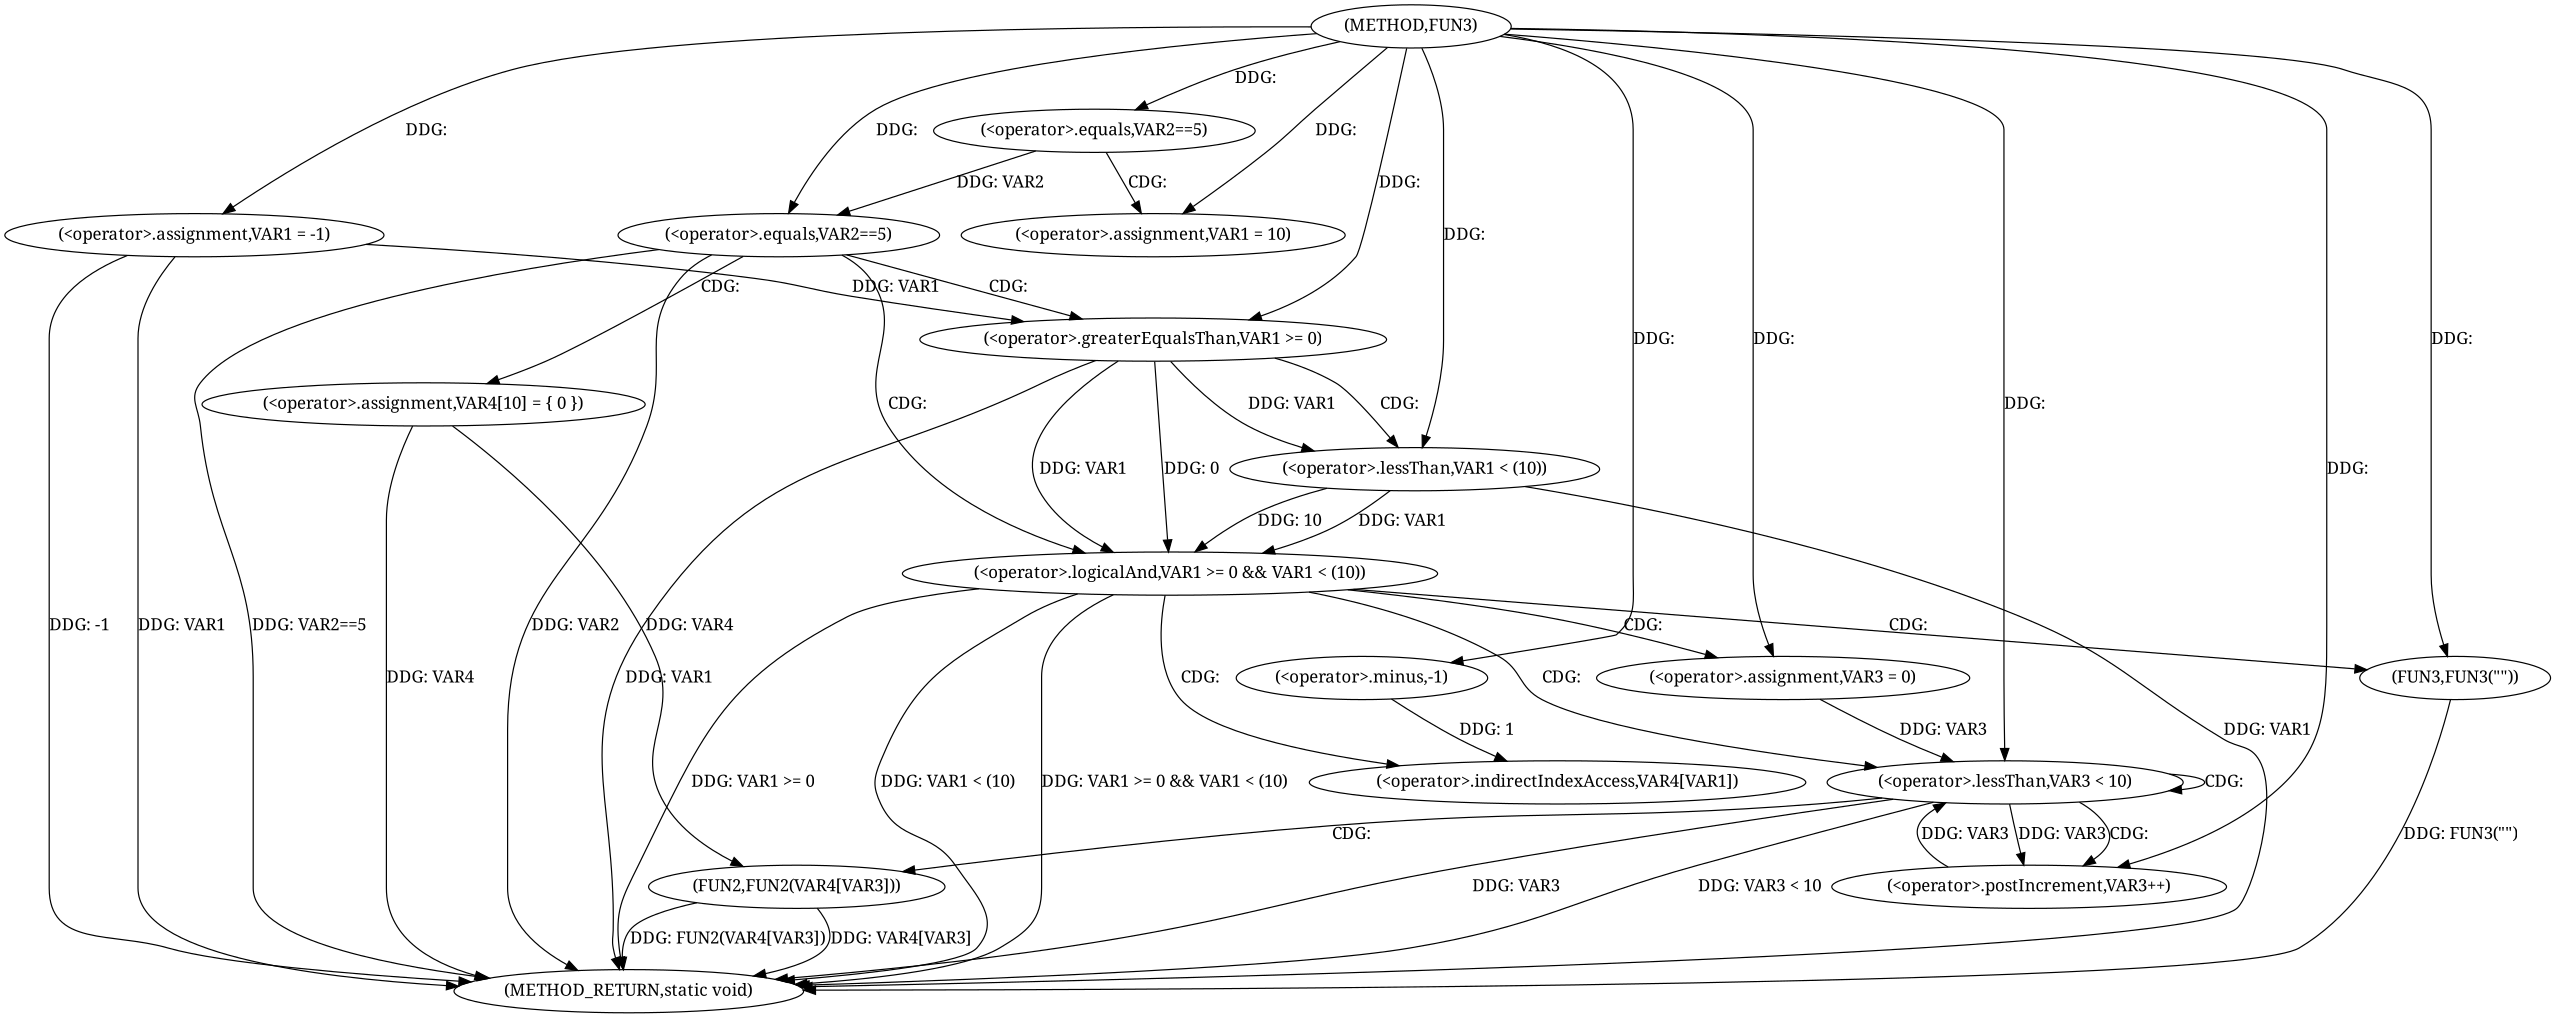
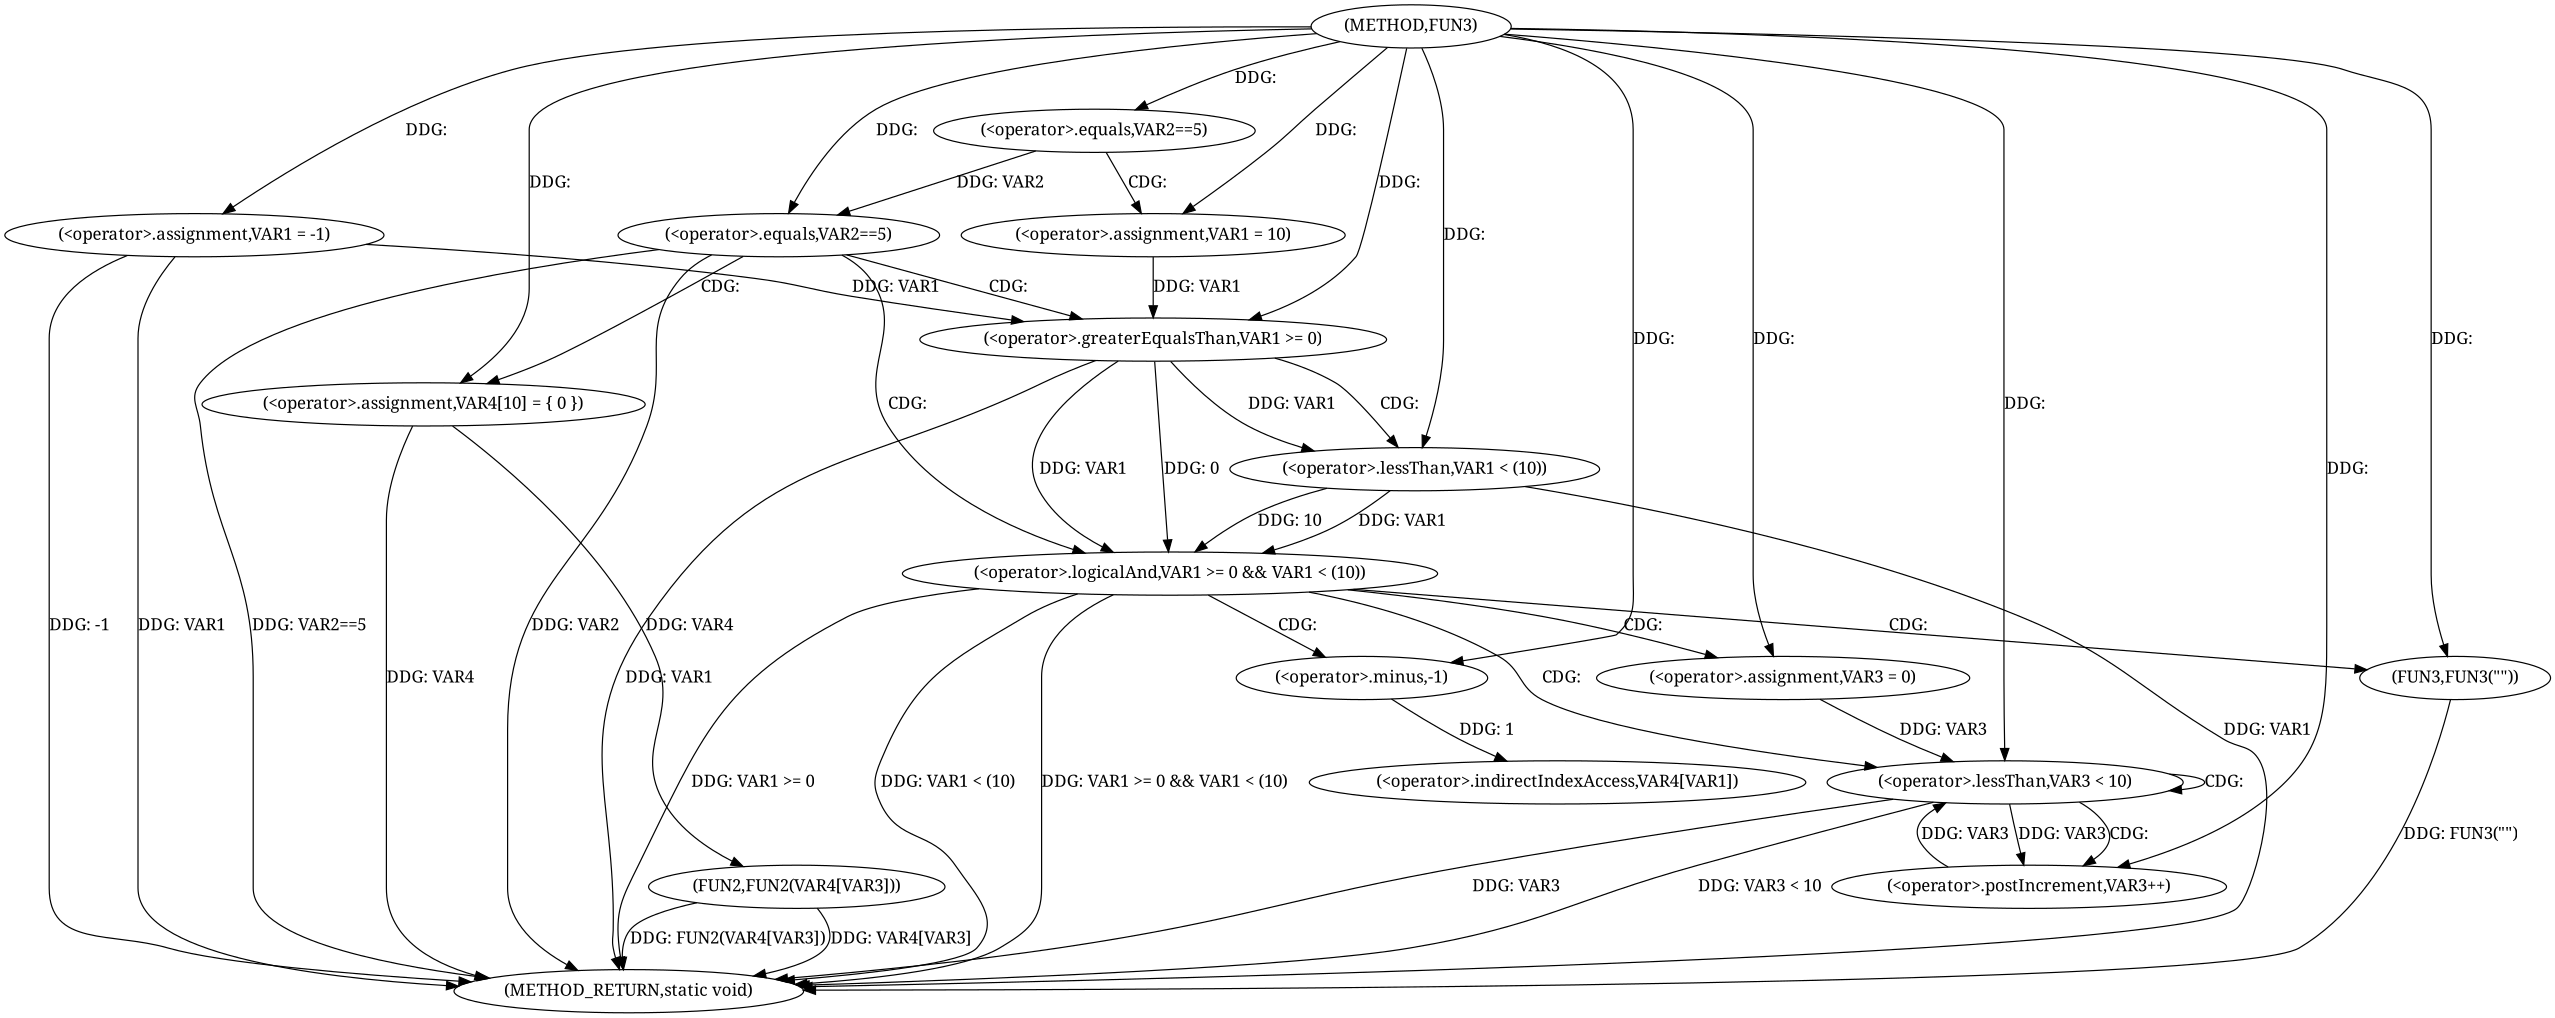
none -> (778, 58)
none -> (1153, 281)
(1228, 727) -> (1262, 623)
(1397, 821) -> none
